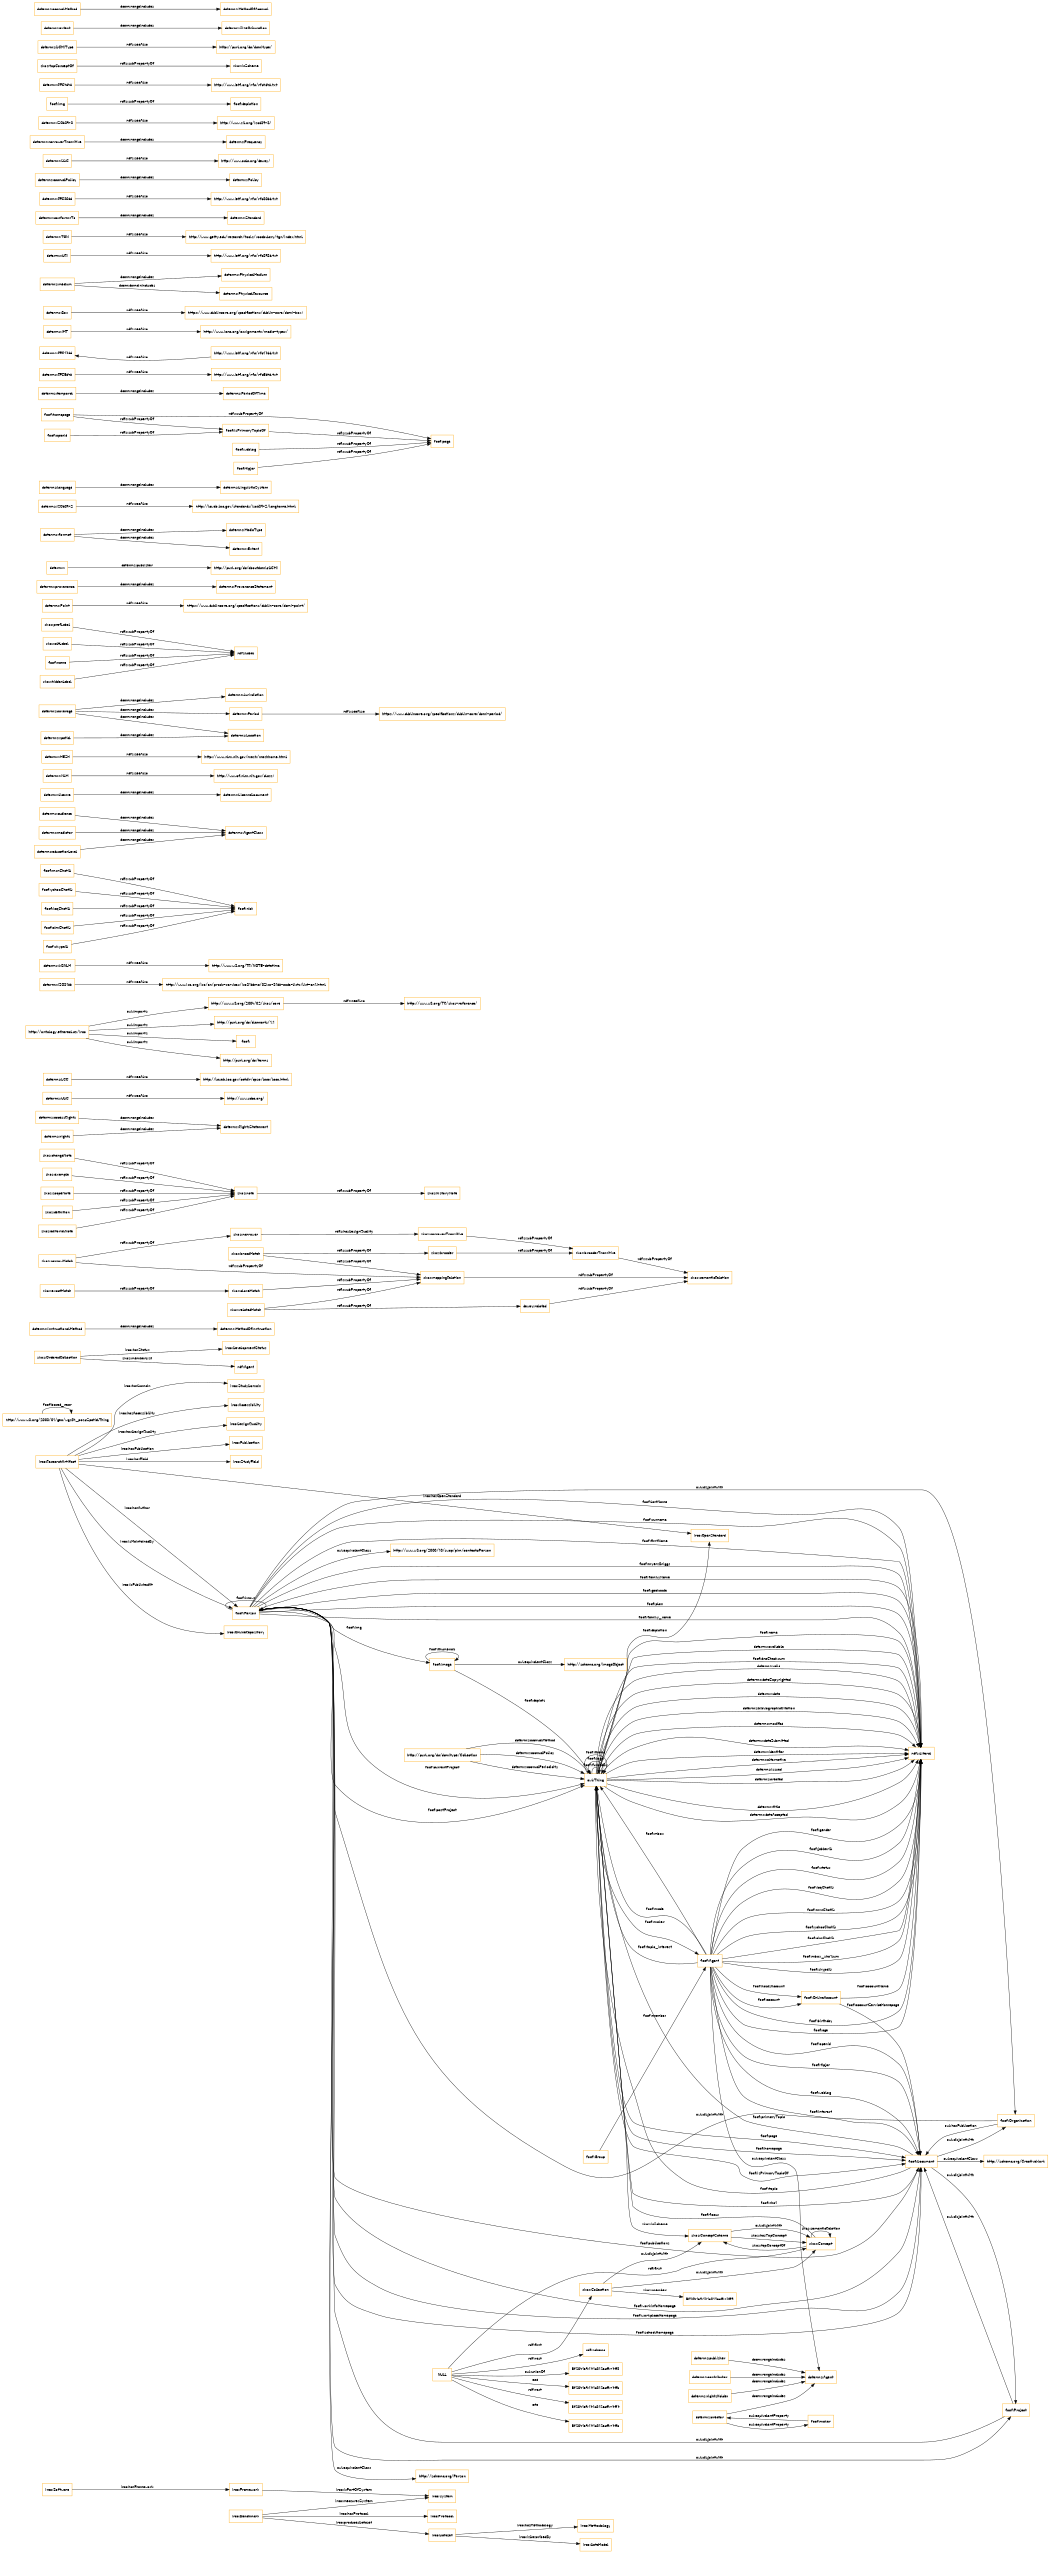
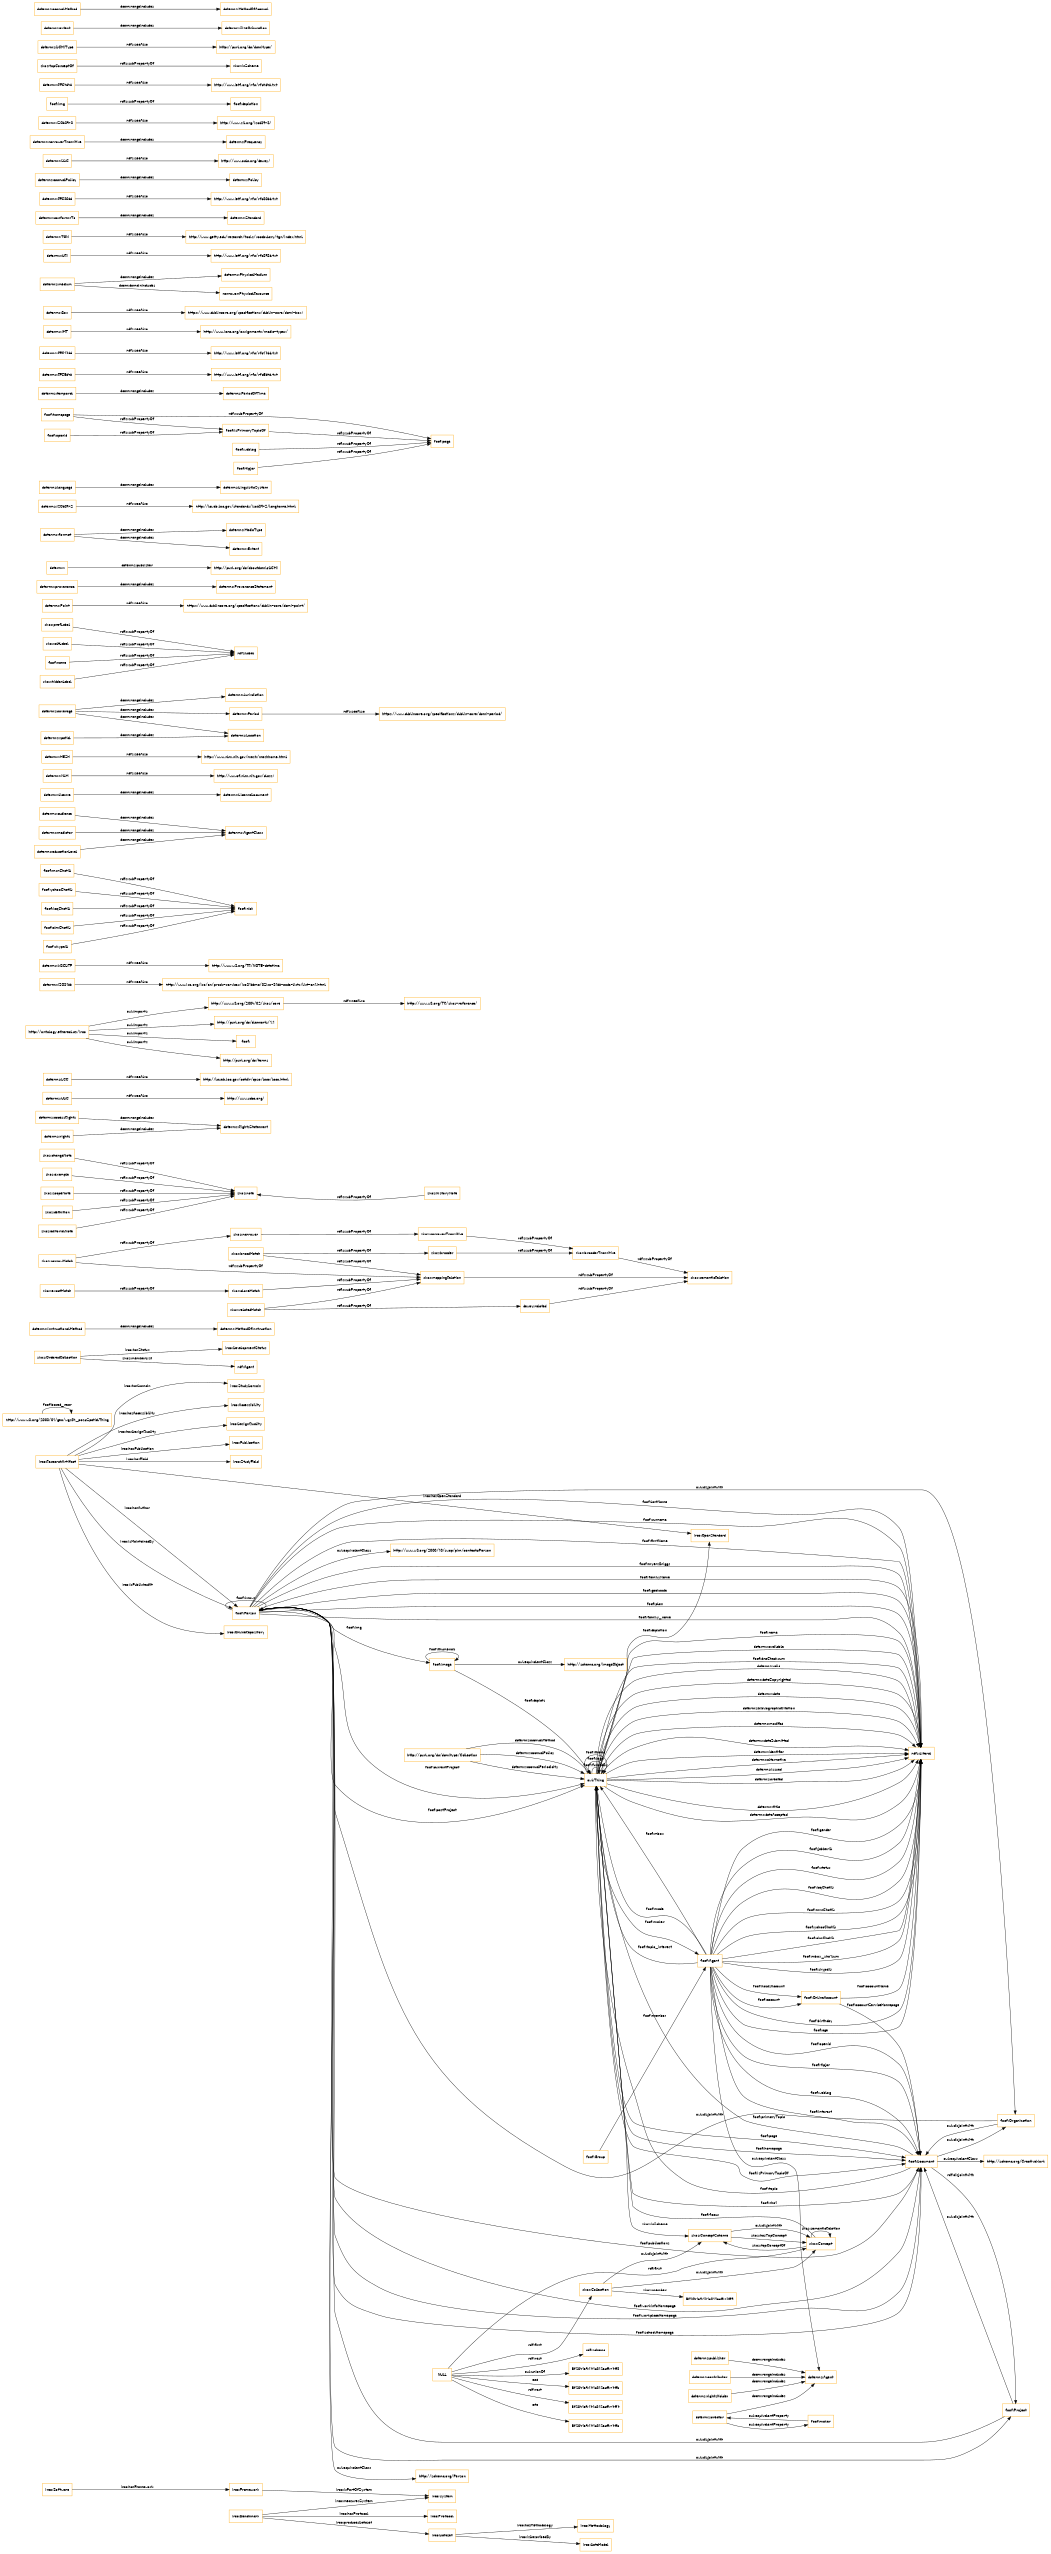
(246, 294) -> (246, 294)
(145, 360) -> (141, 353)
(57, 966) -> (57, 966)
(339, 1193) -> (343, 1200)
(354, 1231) -> (354, 1231)
(961, 2126) -> (961, 2126)
(961, 2175) -> (961, 2175)
